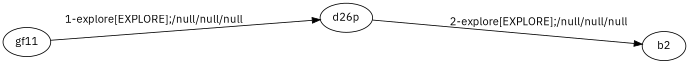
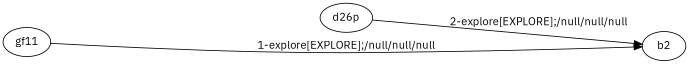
(181, 30) -> (342, 53)
